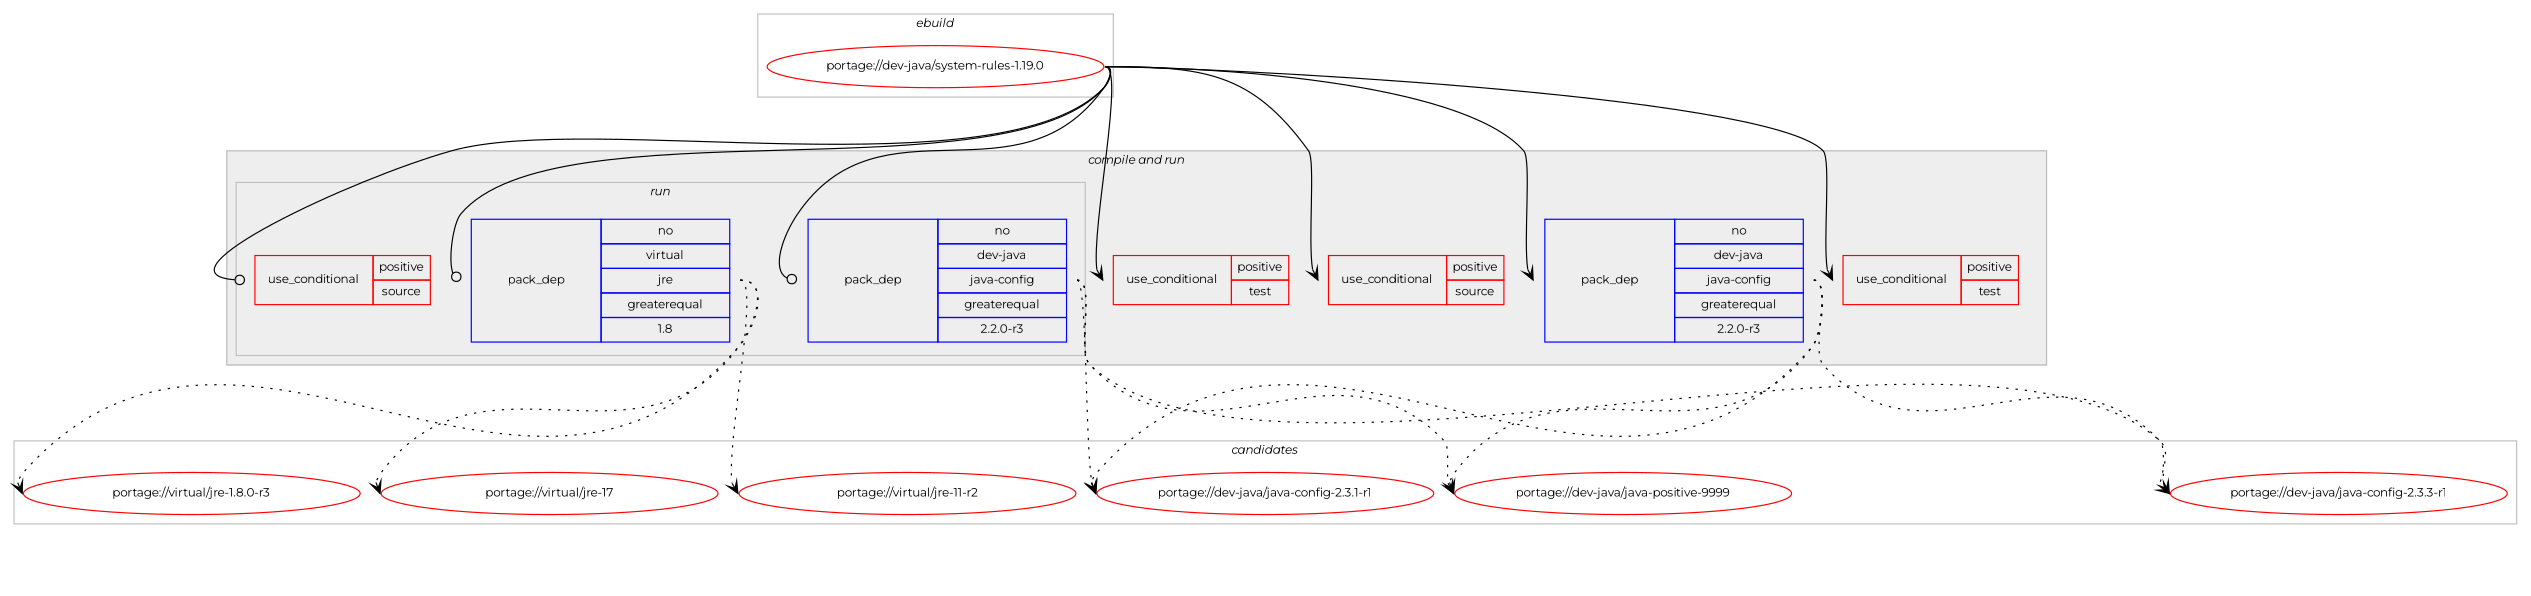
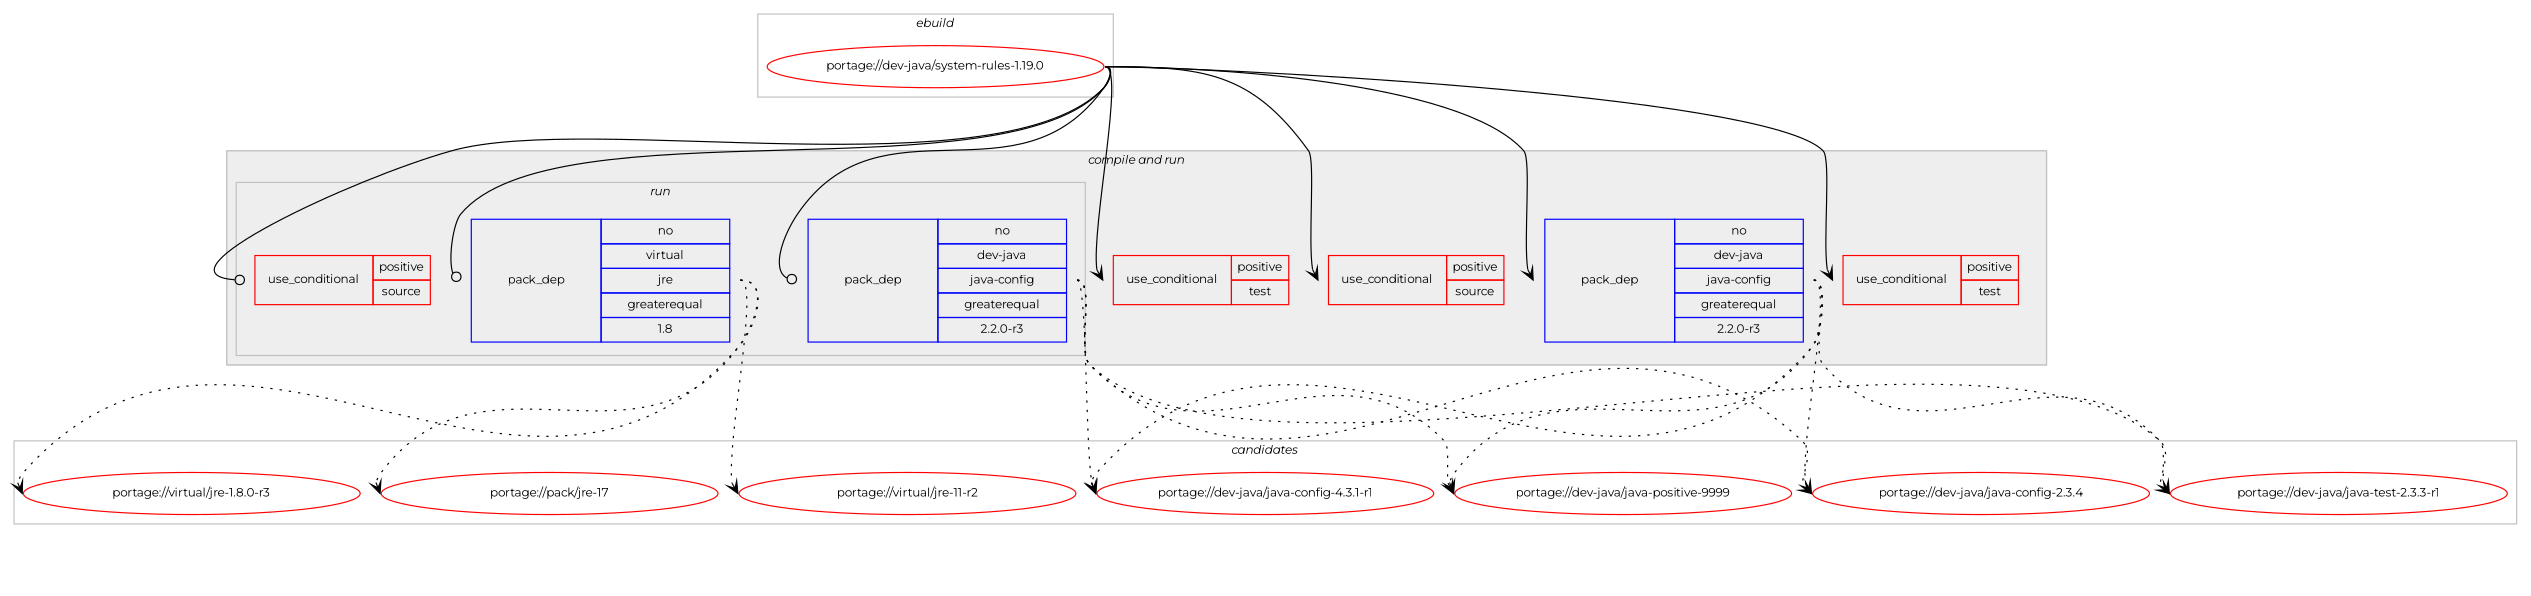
(550, 494) -> (550, 494)
(1265, 494) -> (1265, 494)
none -> (1981, 494)
(2339, 494) -> (2339, 494)
